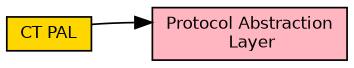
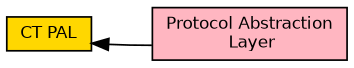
(113, 23) -> (130, 45)
